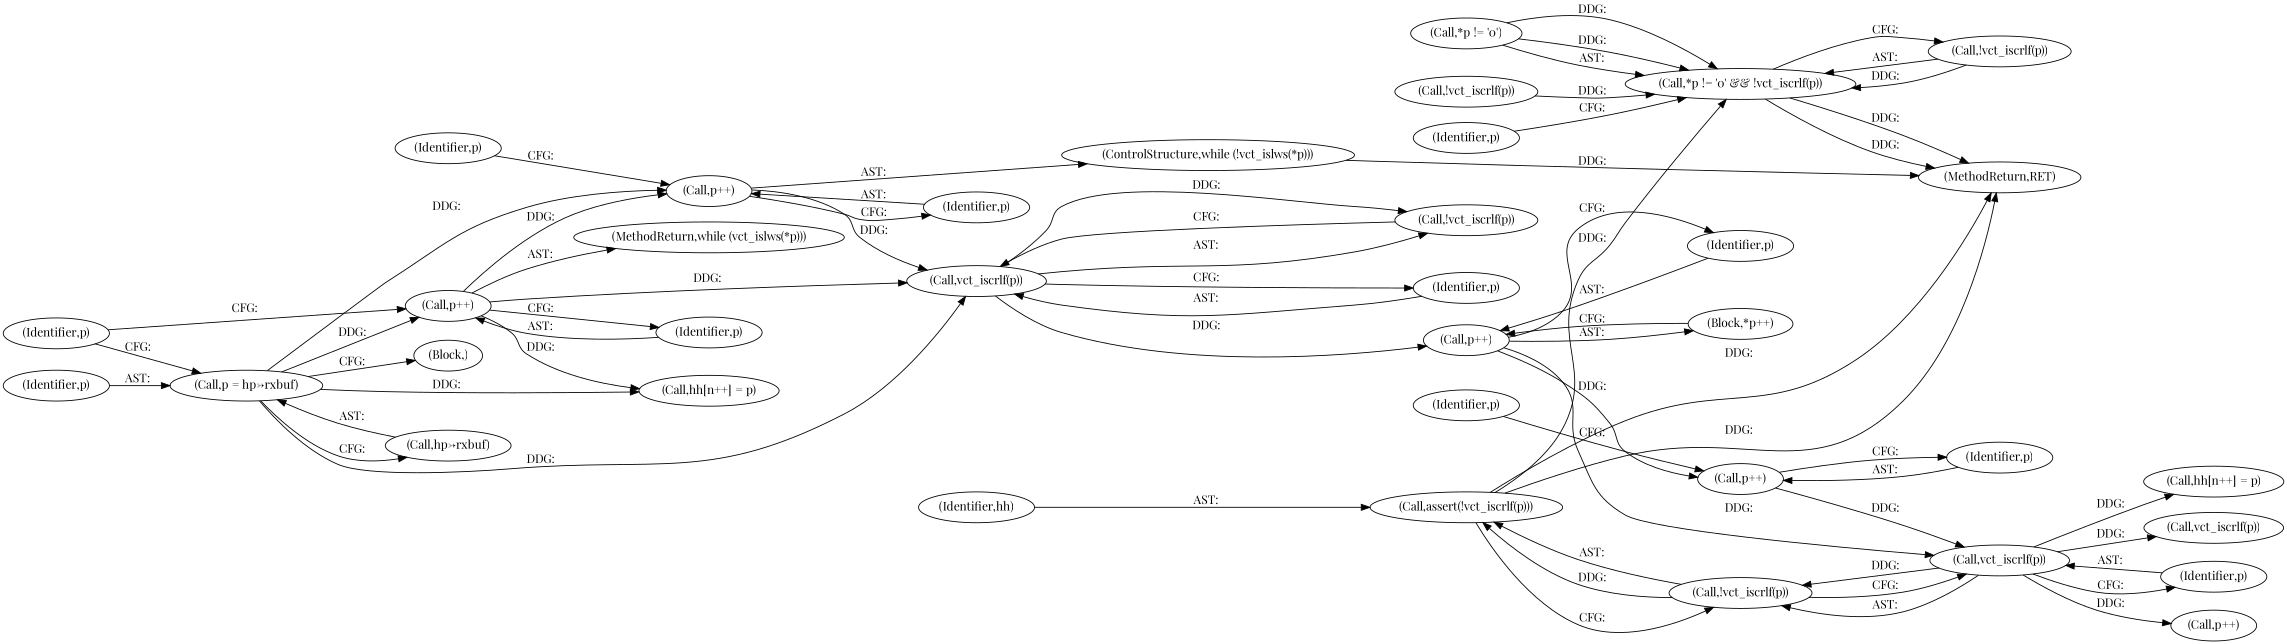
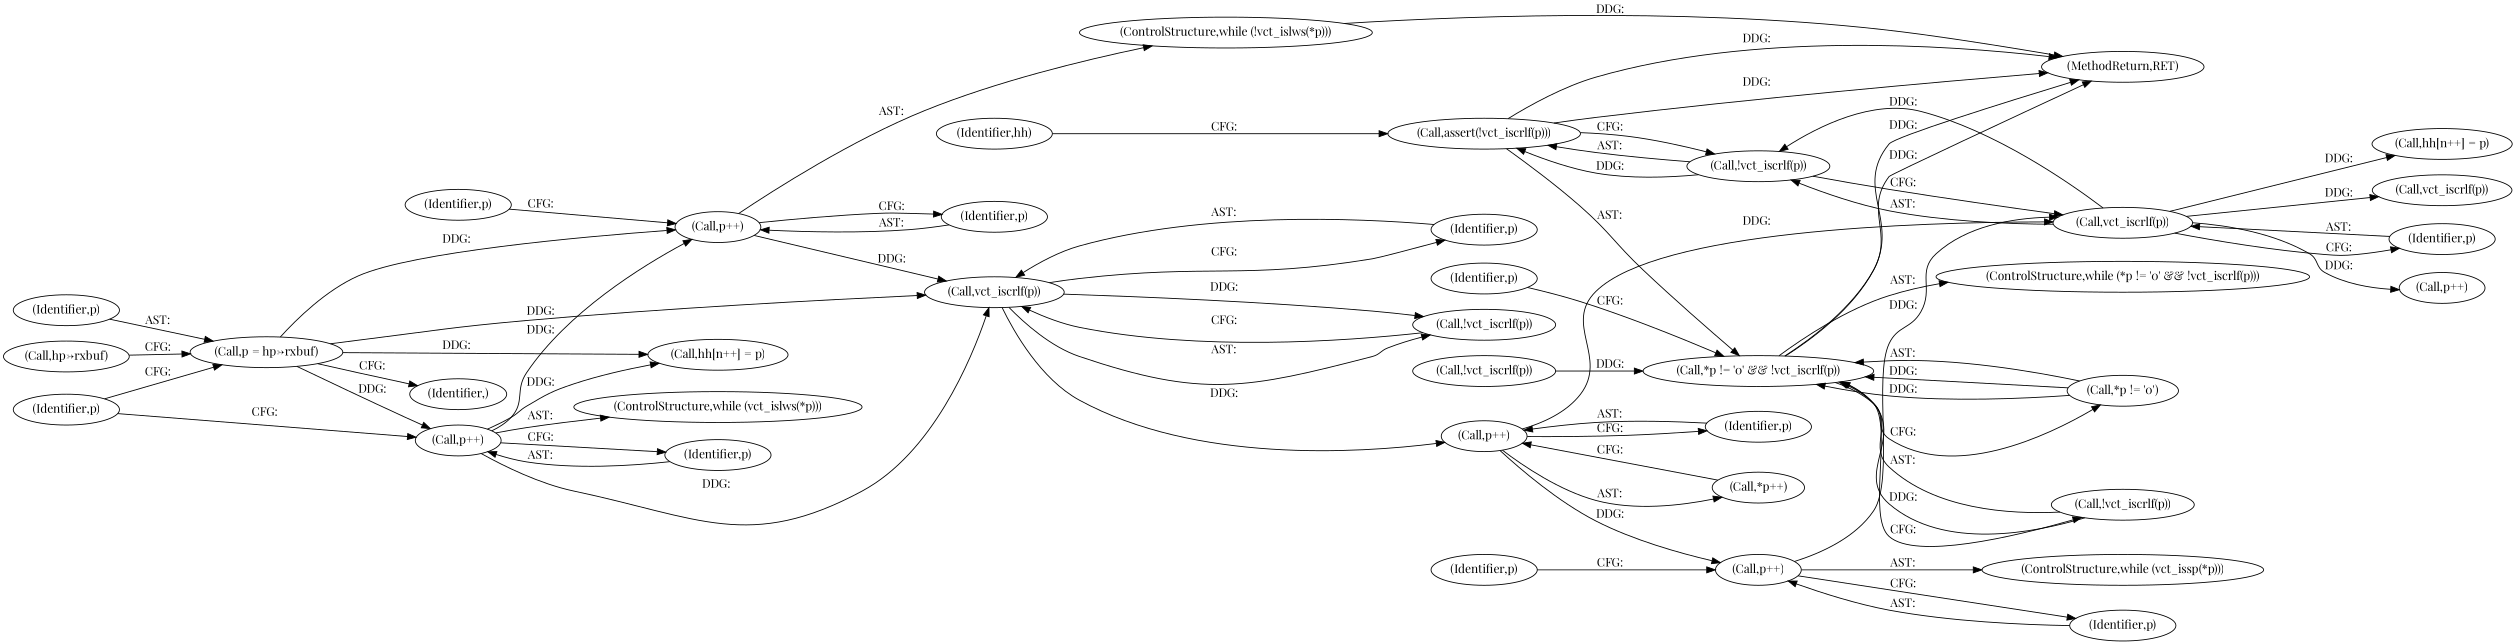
(709, 237) -> (718, 407)
(1594, 239) -> (1612, 216)
none -> (2123, 277)
(1741, 324) -> (1758, 488)
(448, 356) -> (458, 394)
(354, 417) -> (160, 347)
(322, 449) -> none
none -> (1952, 455)
(1208, 501) -> (1226, 127)
none -> (2123, 570)
